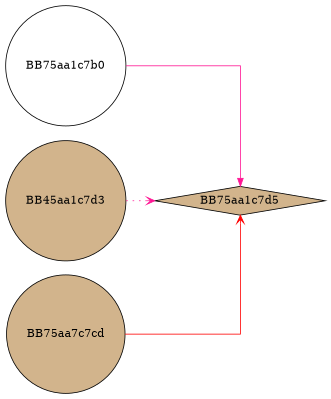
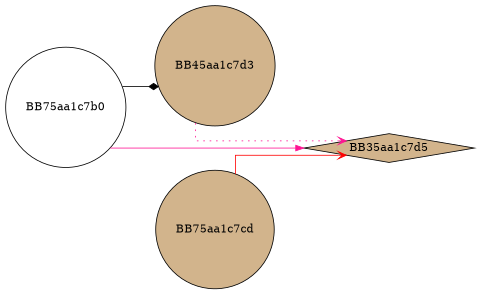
none -> (136, 87)
(240, 201) -> (389, 148)
(66, 334) -> (215, 230)
